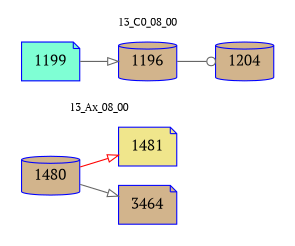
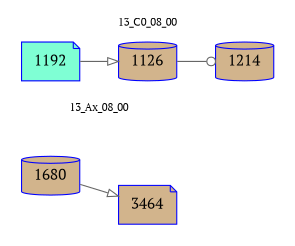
(51, 61) -> (51, 61)
(148, 61) -> (148, 61)
(245, 61) -> (245, 61)
(148, 147) -> none
(51, 176) -> (51, 176)
